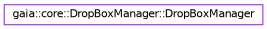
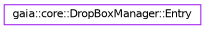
(134, 15) -> (103, 15)
